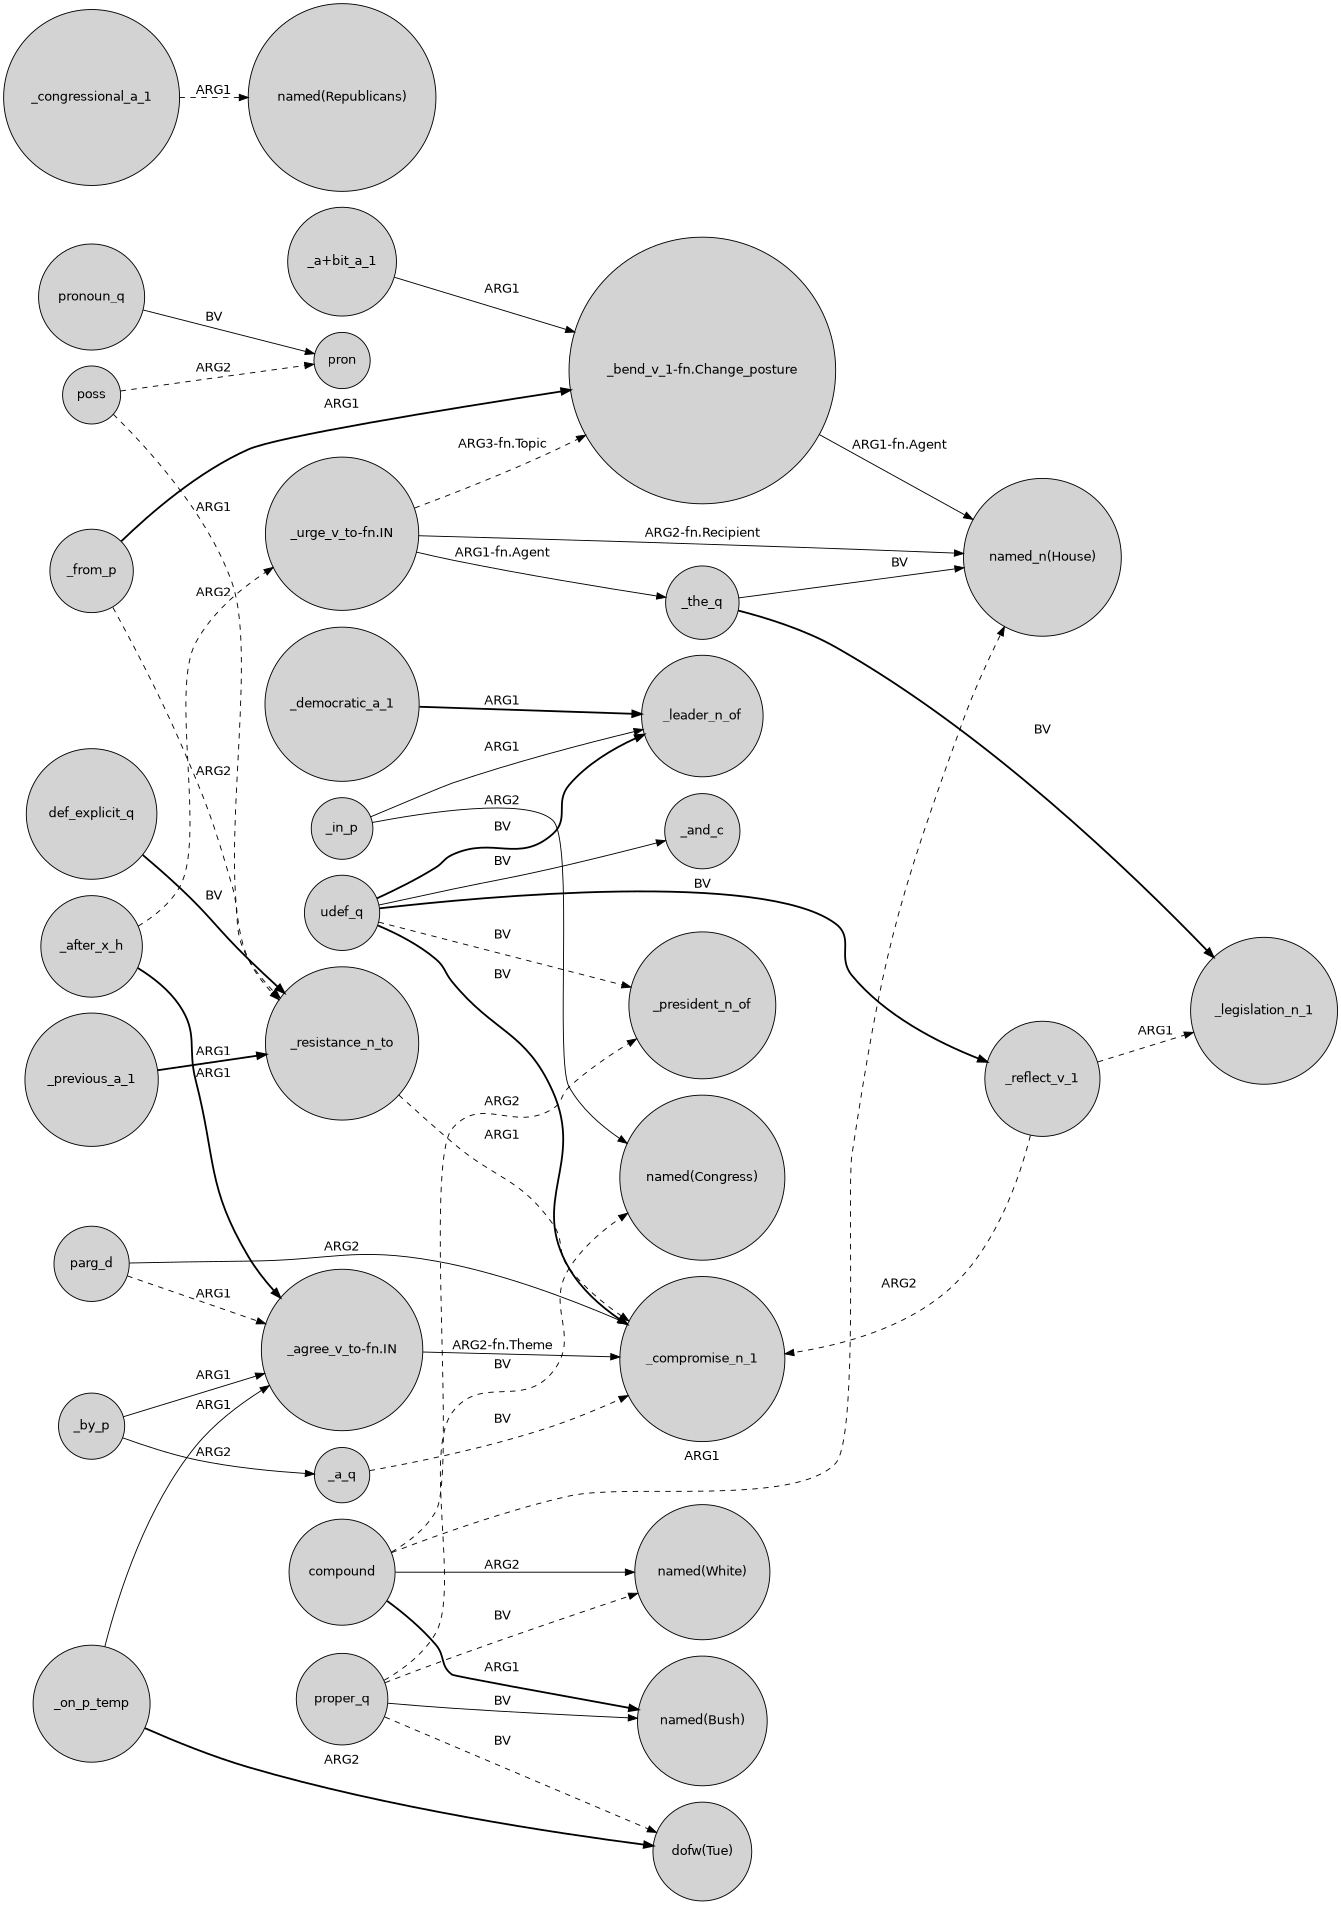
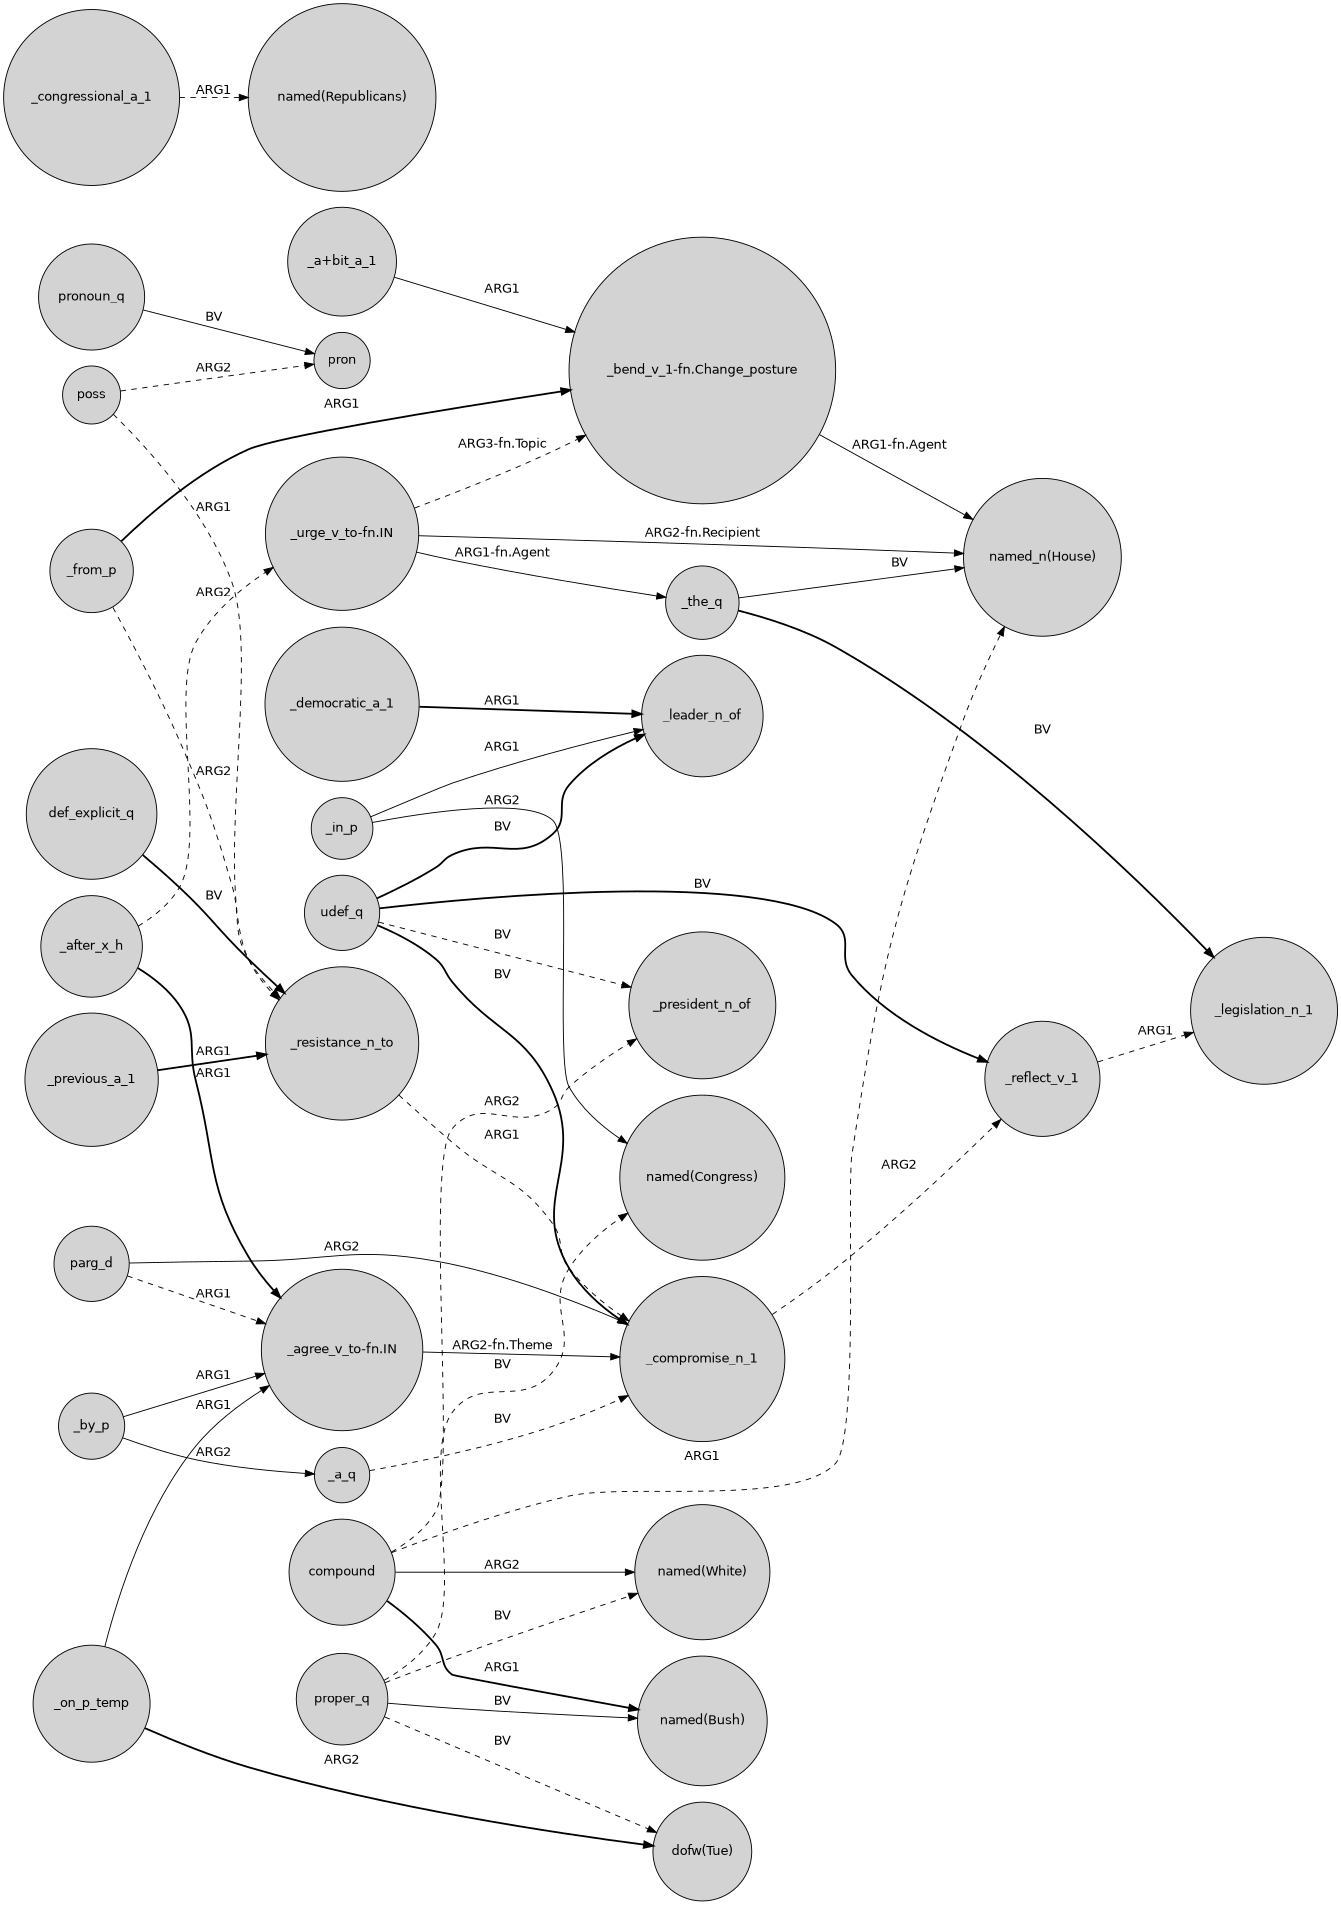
(702, 831) -> none
(951, 1287) -> (887, 1225)
